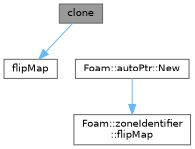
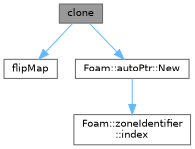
none -> (103, 38)
(132, 130) -> (132, 130)
